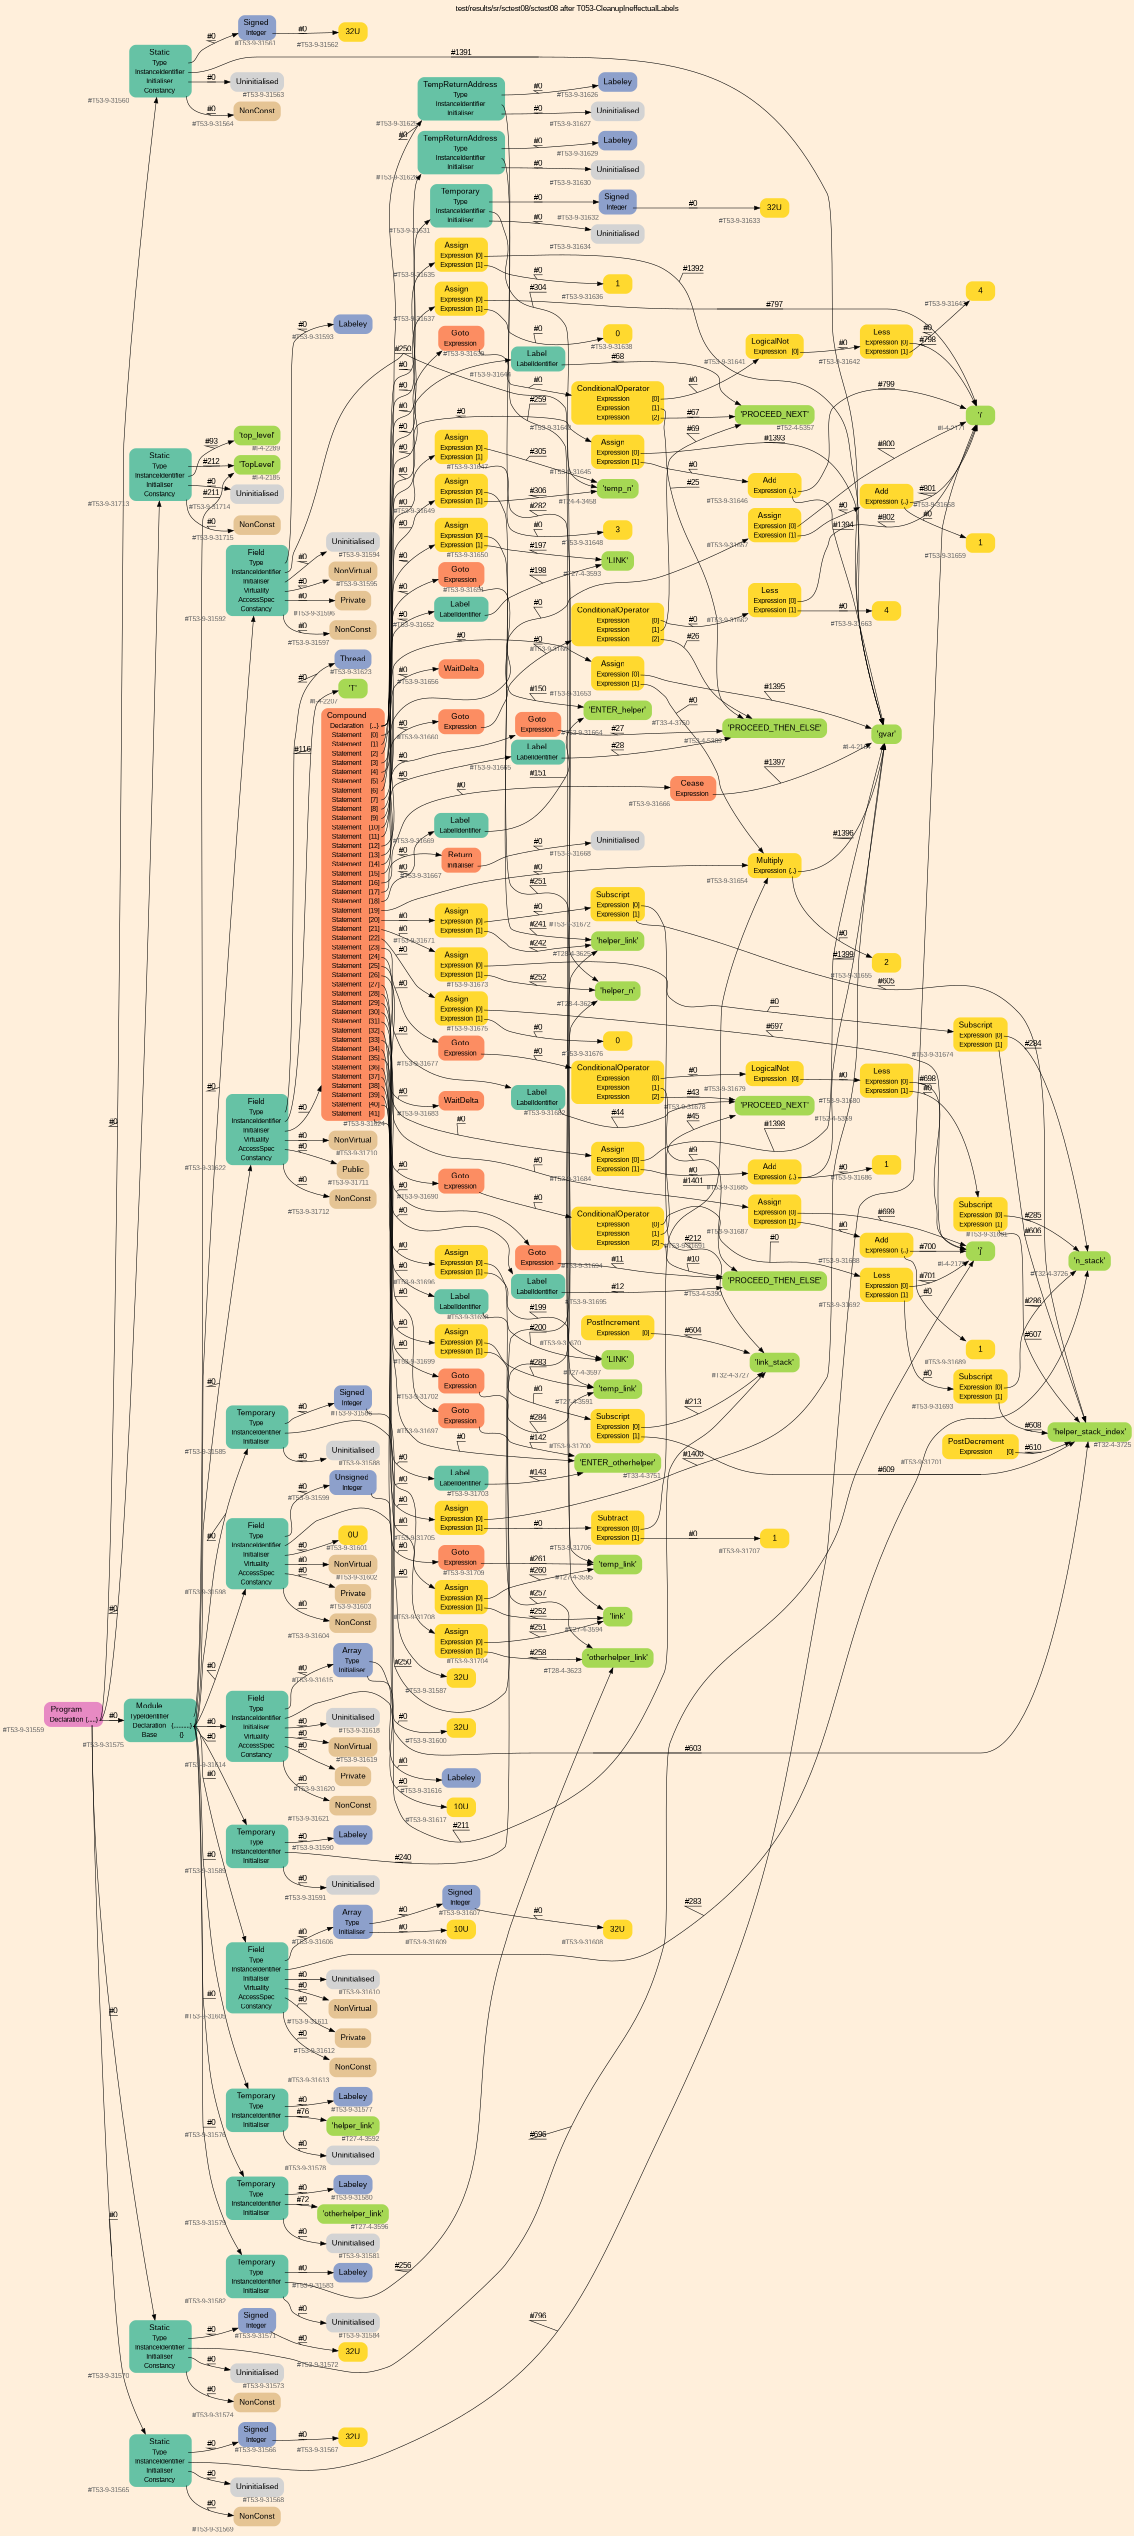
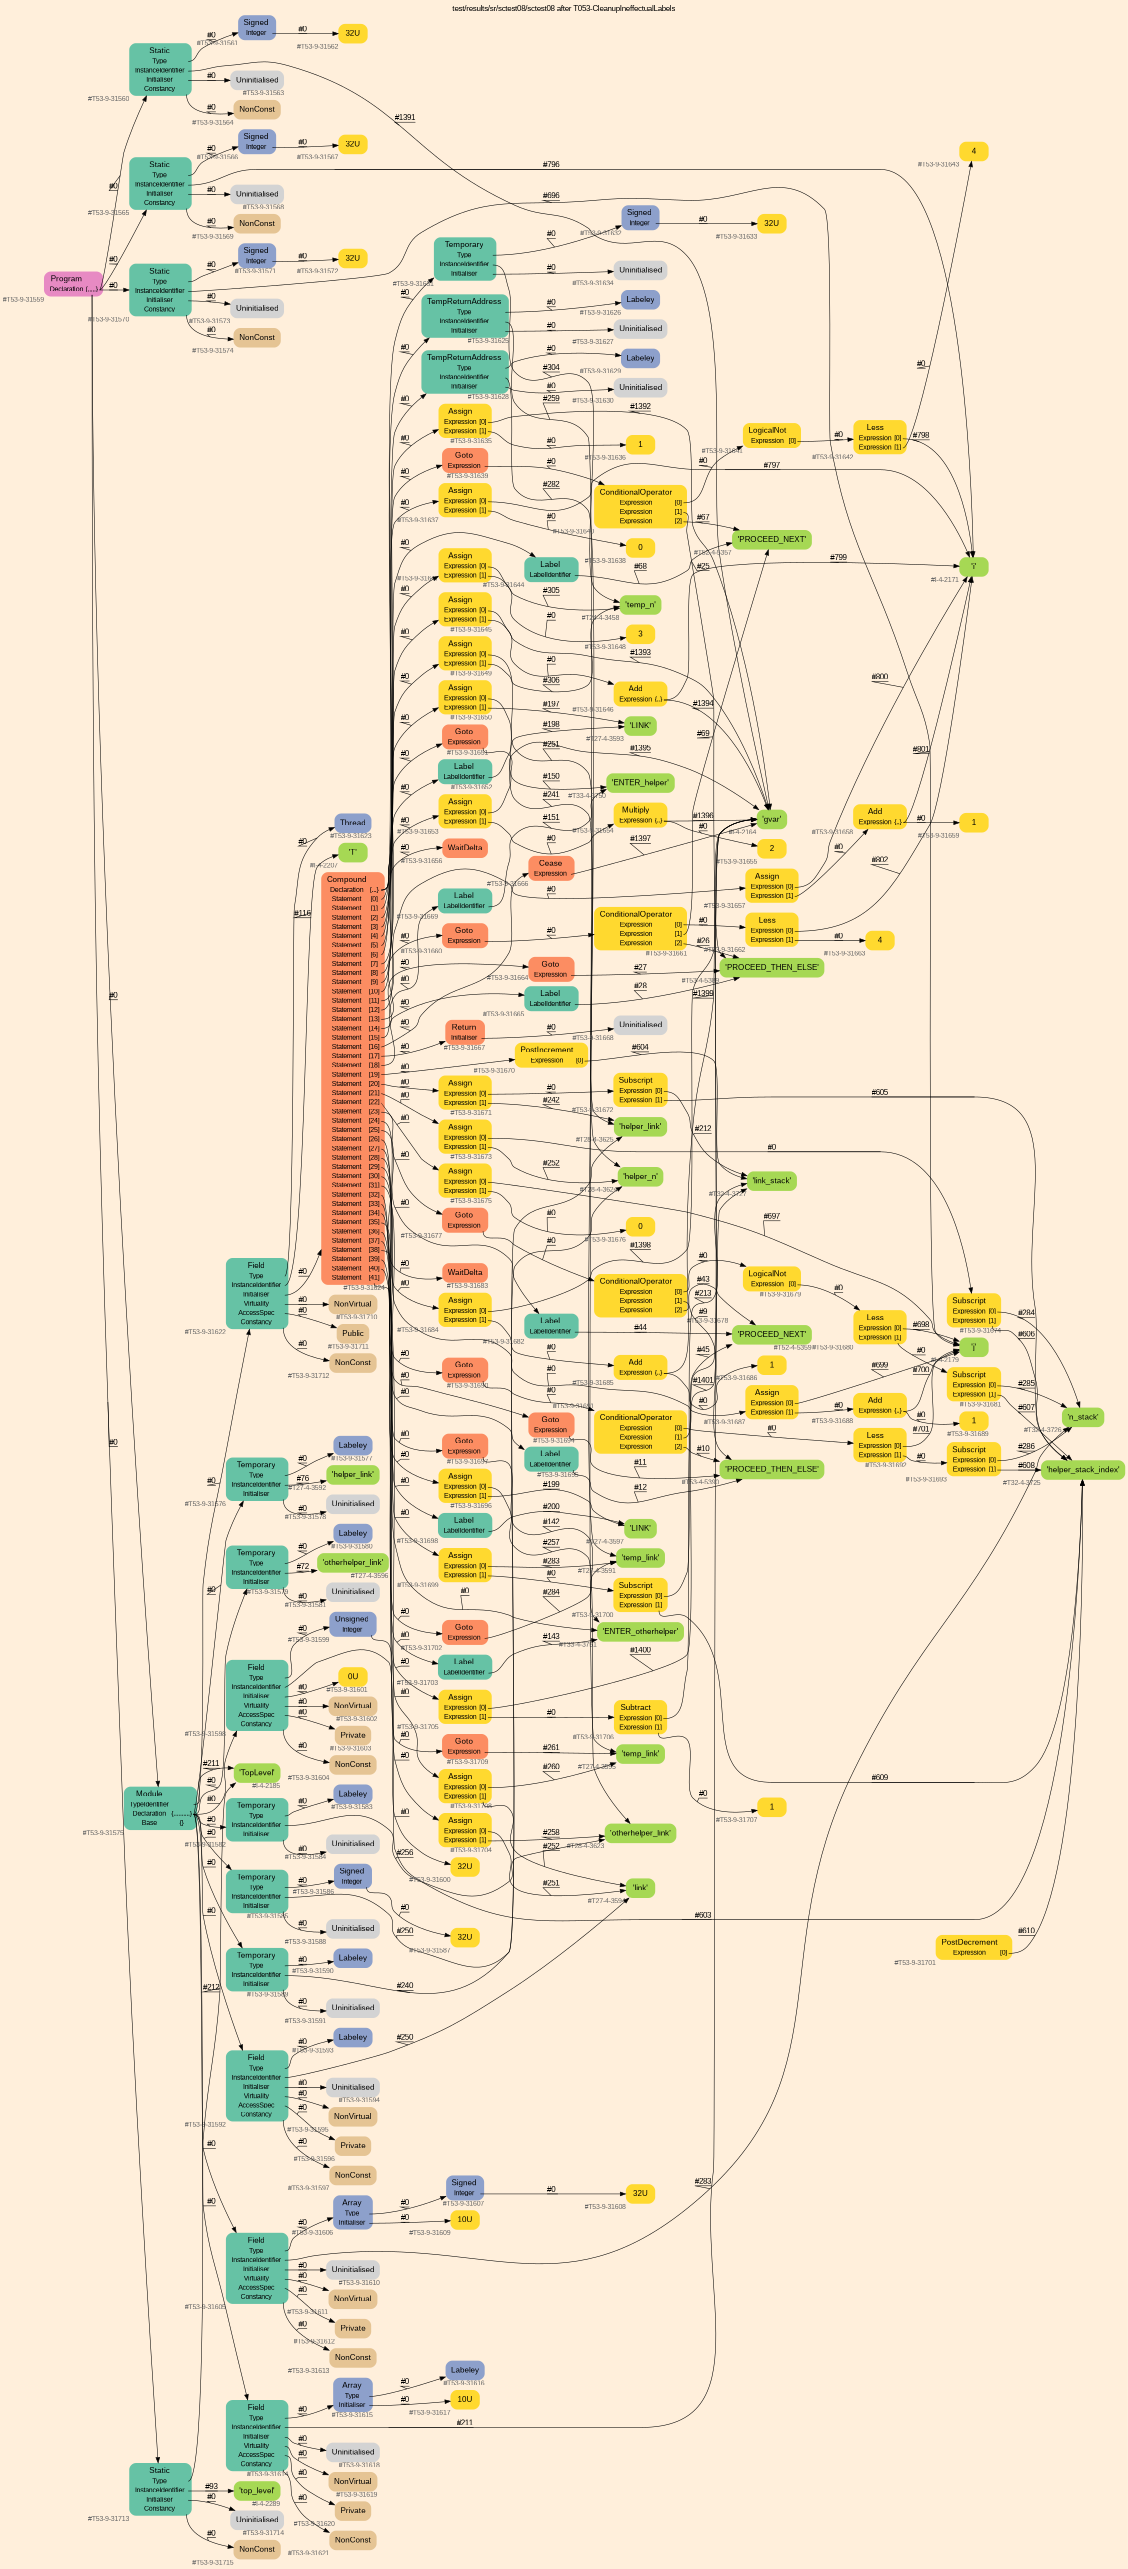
(559, 872) -> (445, 1068)
(681, 1219) -> (711, 1388)
